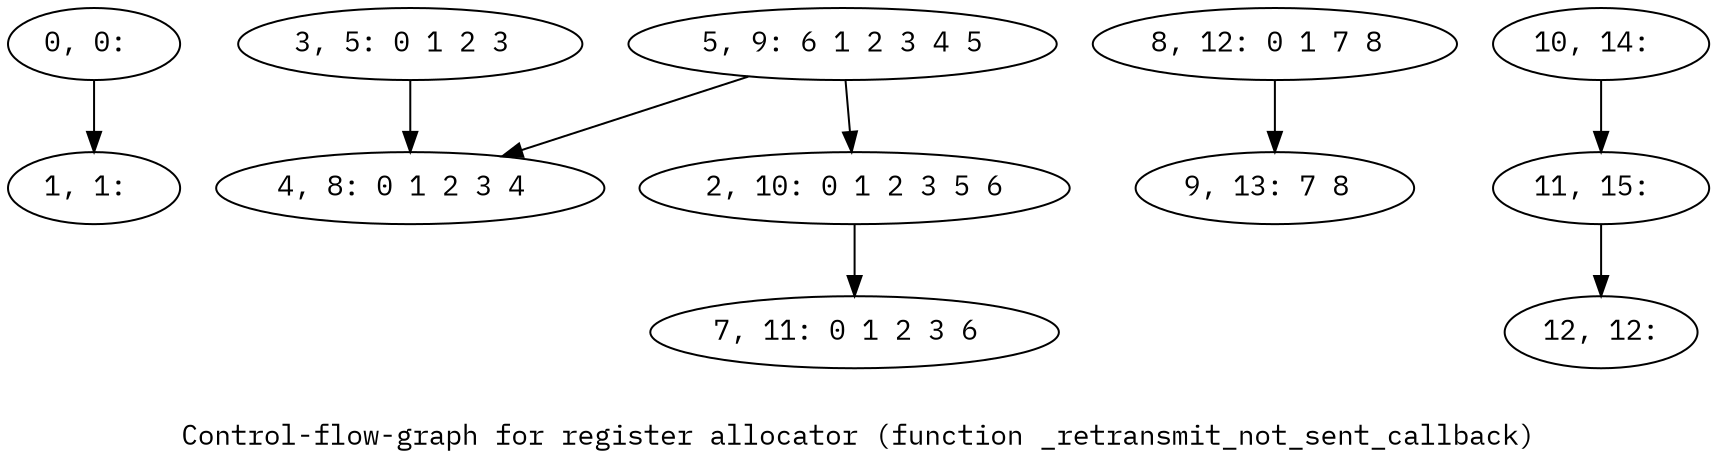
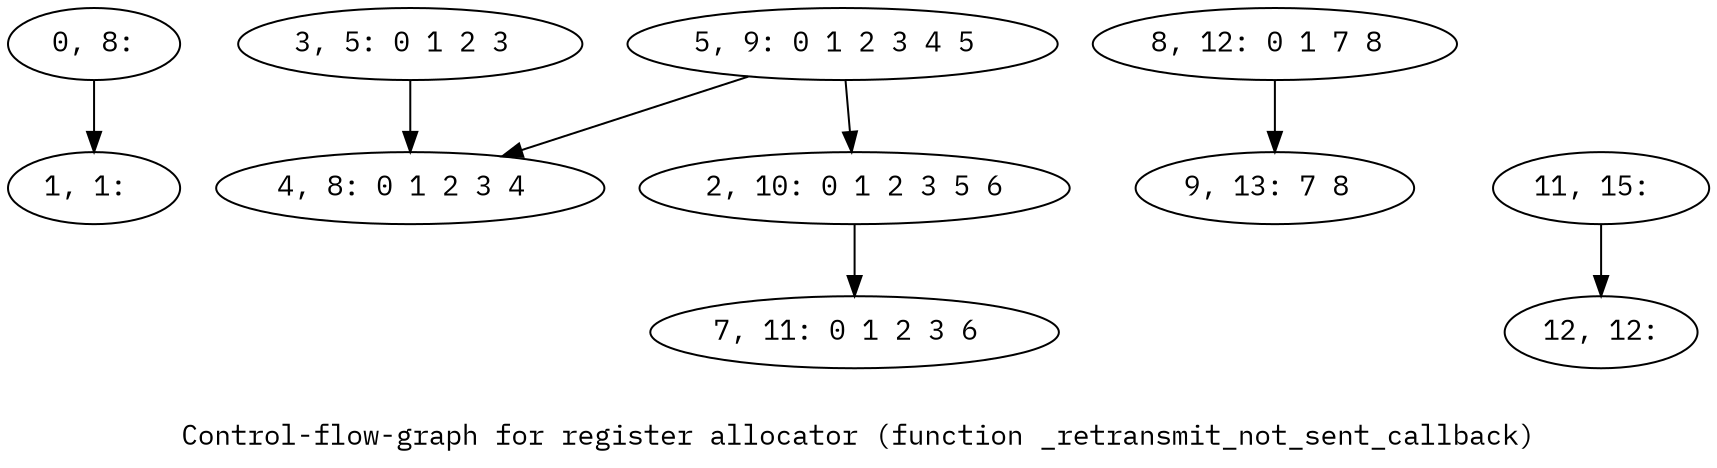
(94, 44) -> (94, 44)
(843, 44) -> (843, 44)
(1601, 44) -> none
